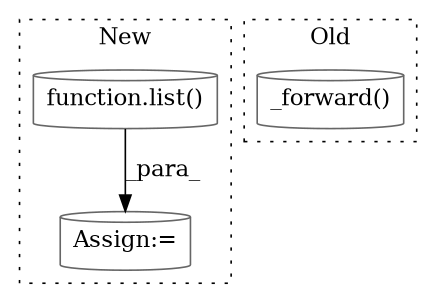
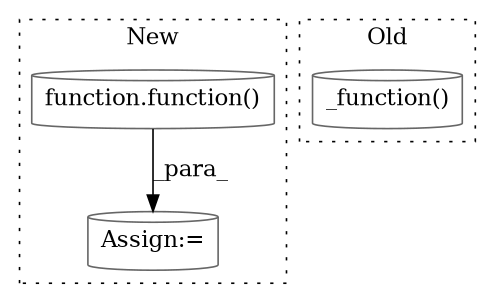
(125, 99) -> (153, 99)
(330, 99) -> (387, 99)
